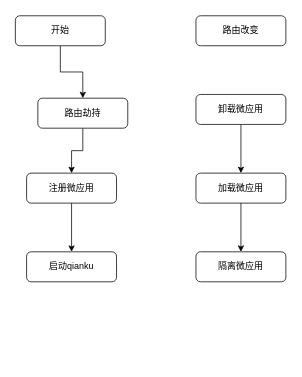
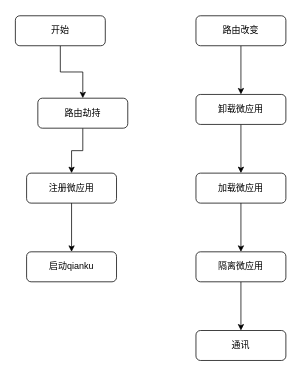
none -> (241, 87)
none -> (241, 324)
none -> (241, 345)
